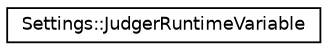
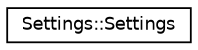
(164, 25) -> (99, 25)
